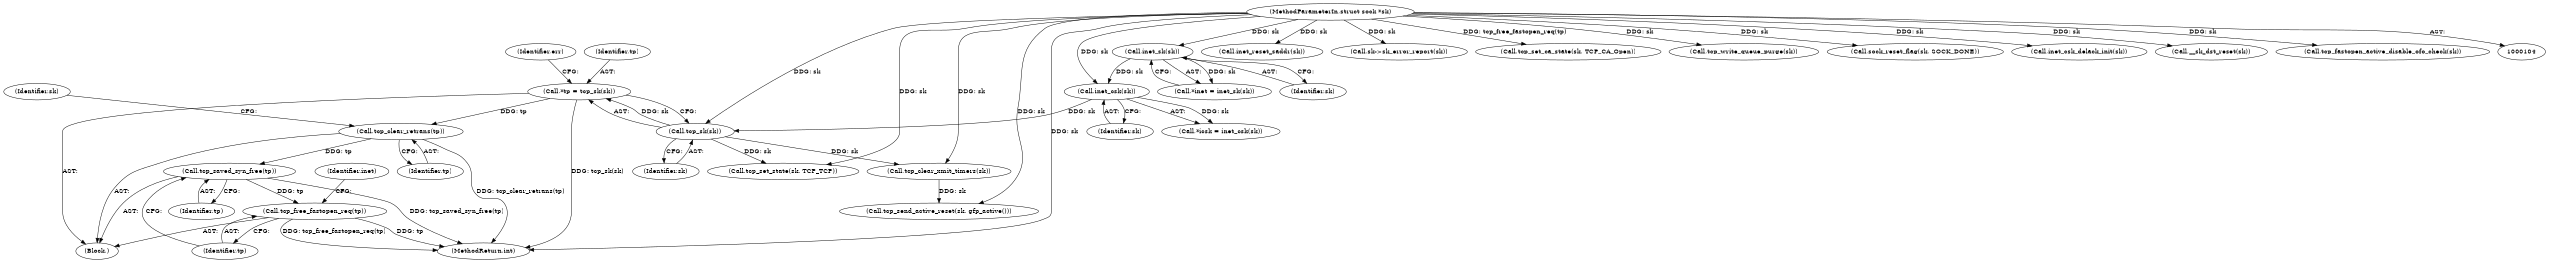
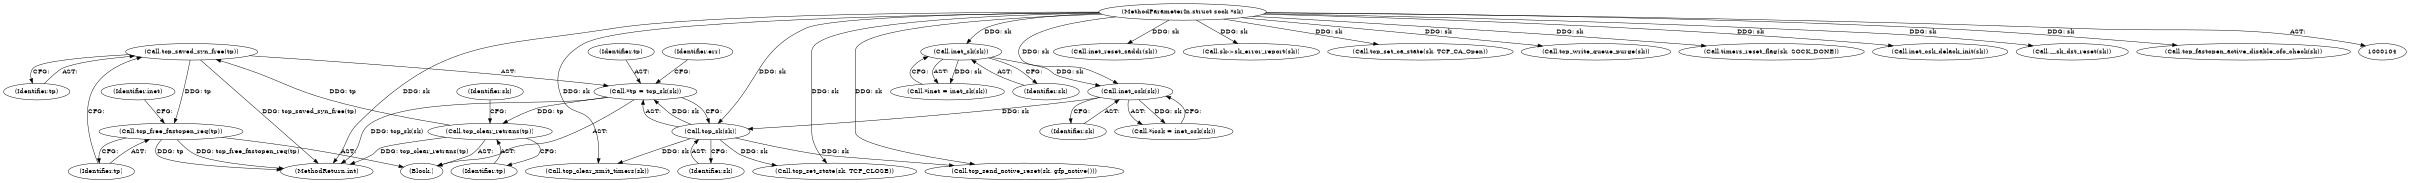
(1515, 32) -> (1329, 32)
(1915, 52) -> (1772, 52)
none -> (1183, 108)
(783, 171) -> (835, 171)
(939, 189) -> (842, 157)
(131, 197) -> (418, 68)
